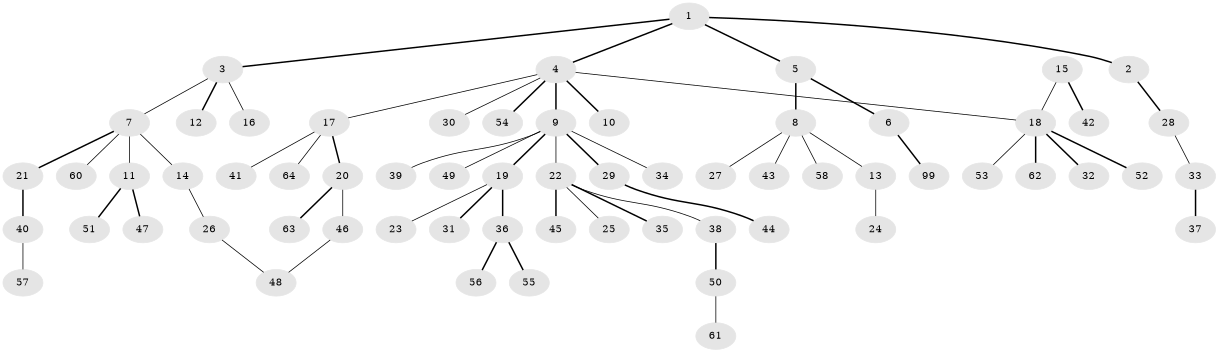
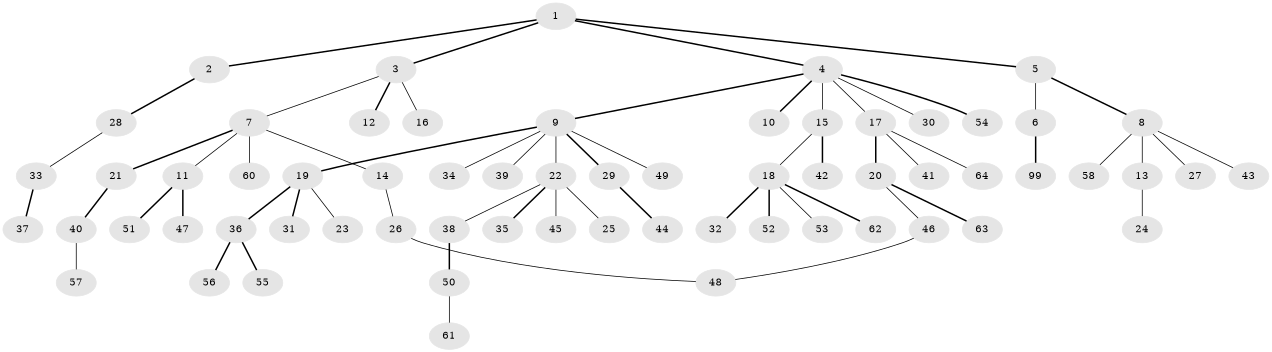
(785, 95) -> (822, 96)
(842, 96) -> (1036, 96)
(556, 203) -> (556, 203)
